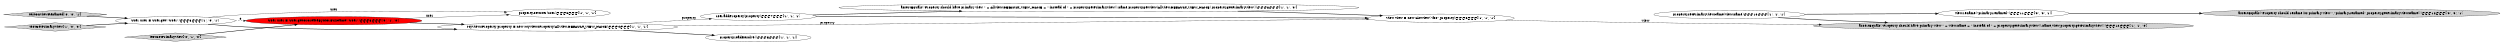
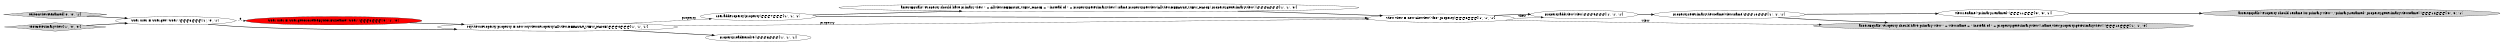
(558, 13) -> none
none -> (1584, 15)
(175, 37) -> none
